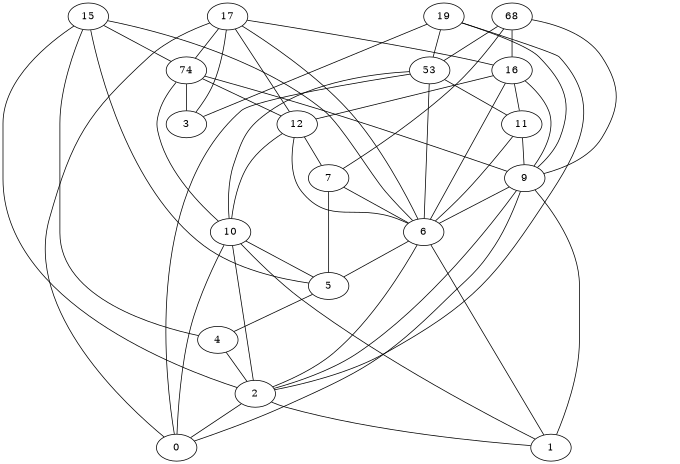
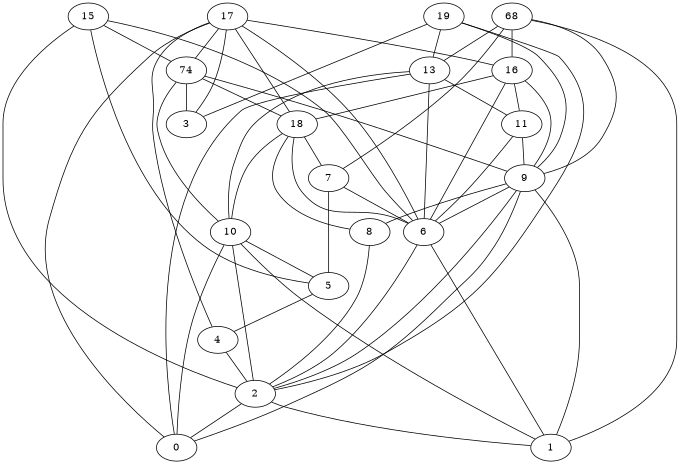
(430, 70) -> (430, 70)
(297, 124) -> (297, 124)
none -> (677, 214)
(60, 222) -> (158, 165)
none -> (370, 232)
(376, 259) -> none
